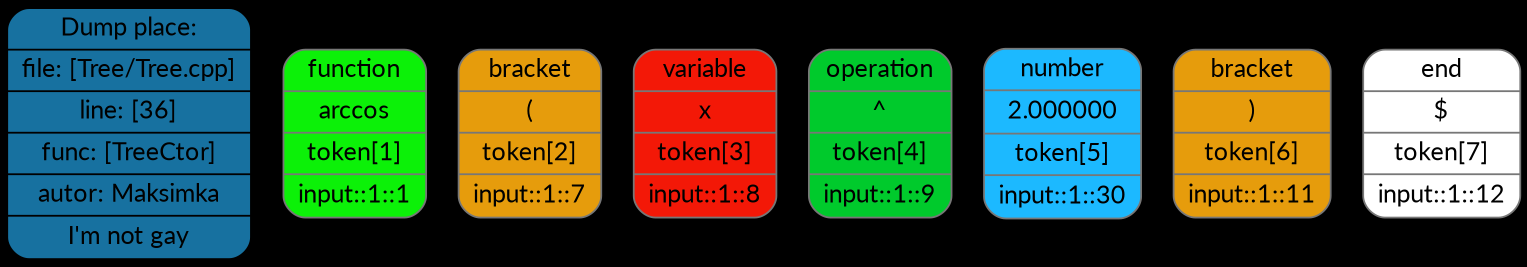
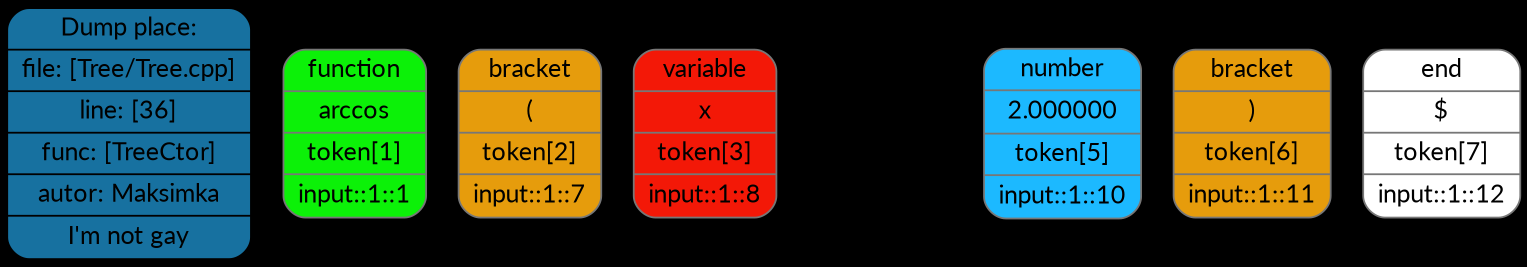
(880, 134) -> none
(1063, 196) -> (1063, 196)
